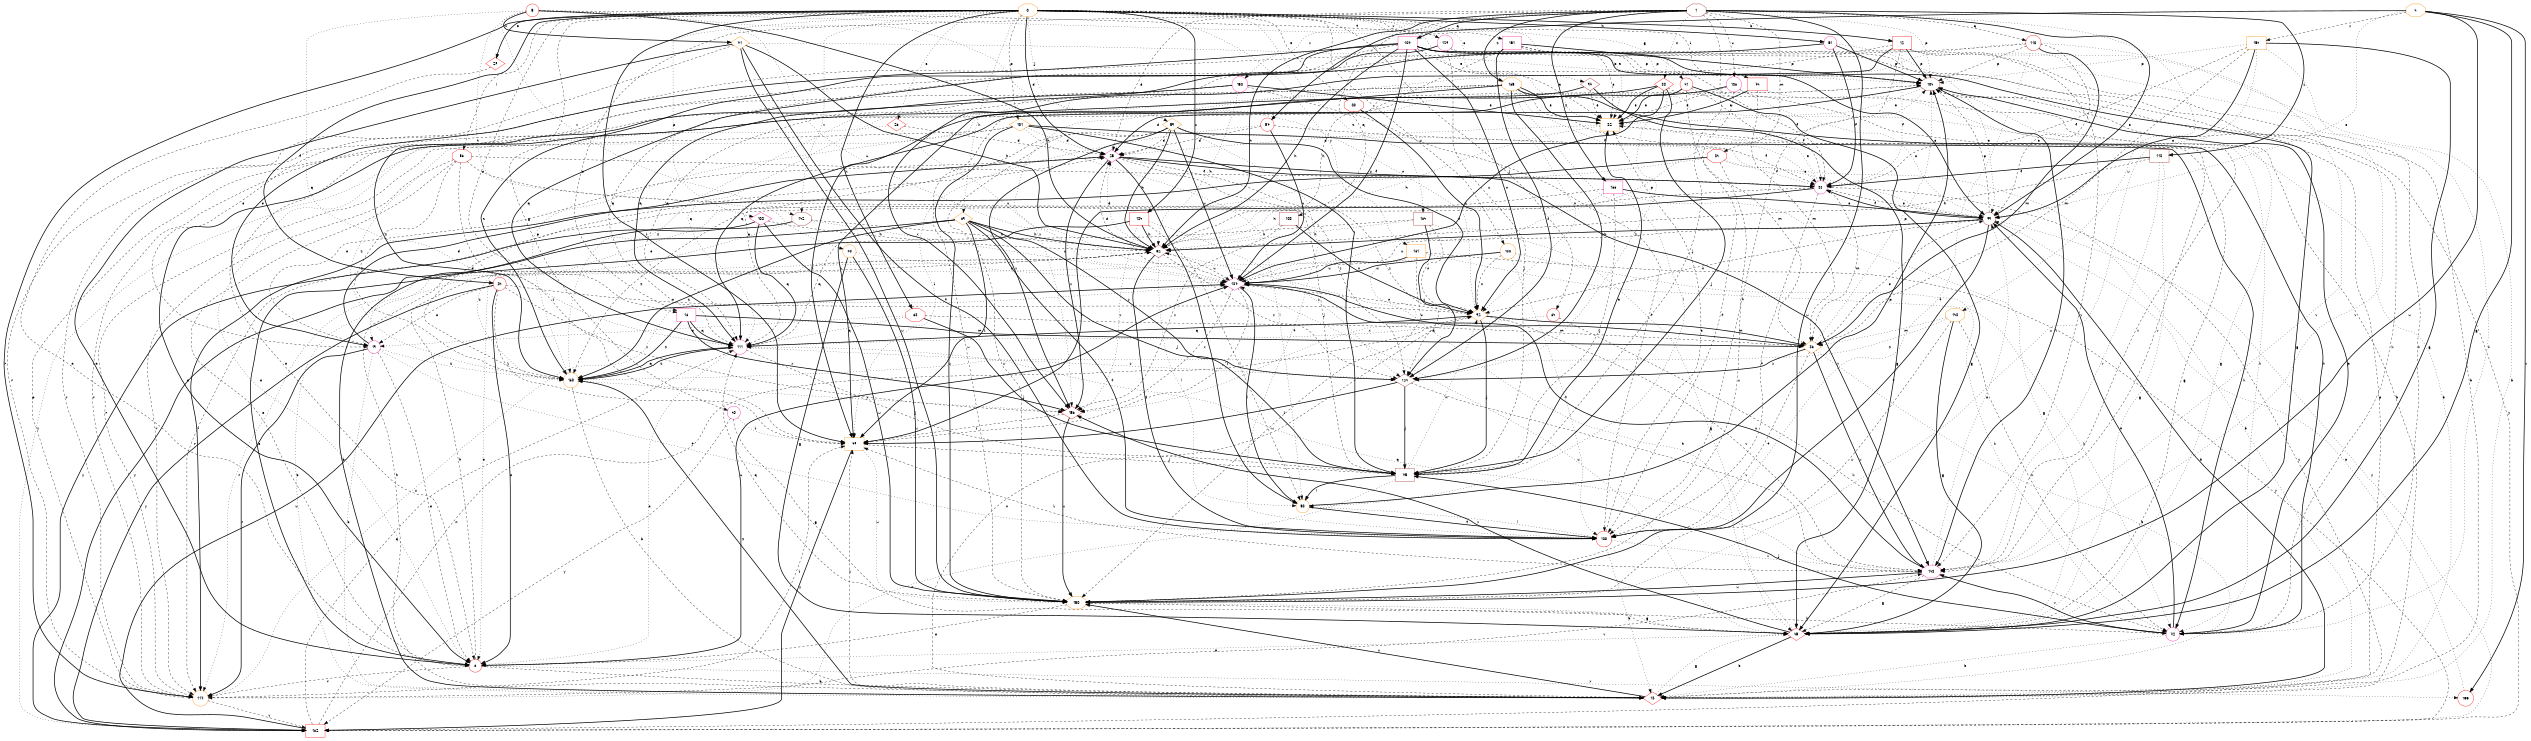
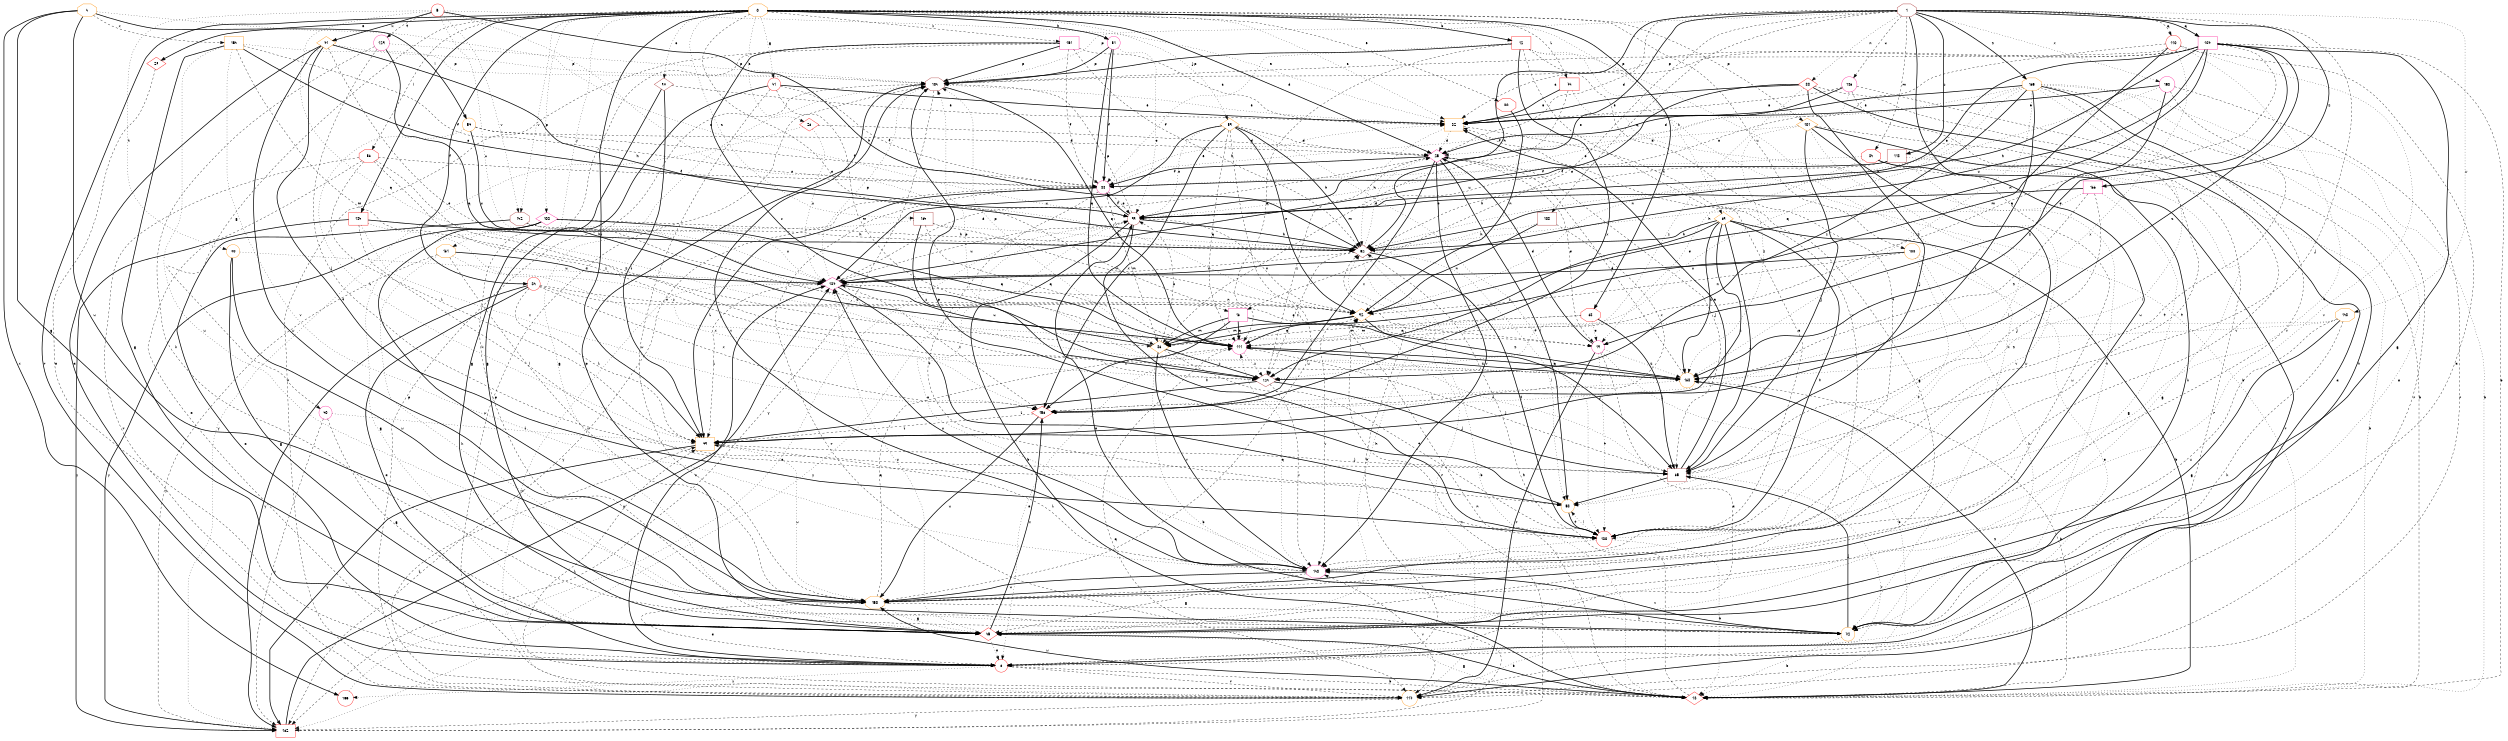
(1267, 125) -> (469, 125)
(1416, 251) -> (446, 251)
(1553, 315) -> none
(1405, 475) -> (1677, 475)
(2173, 634) -> (1848, 634)
